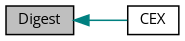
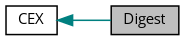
(108, 20) -> (92, 20)
